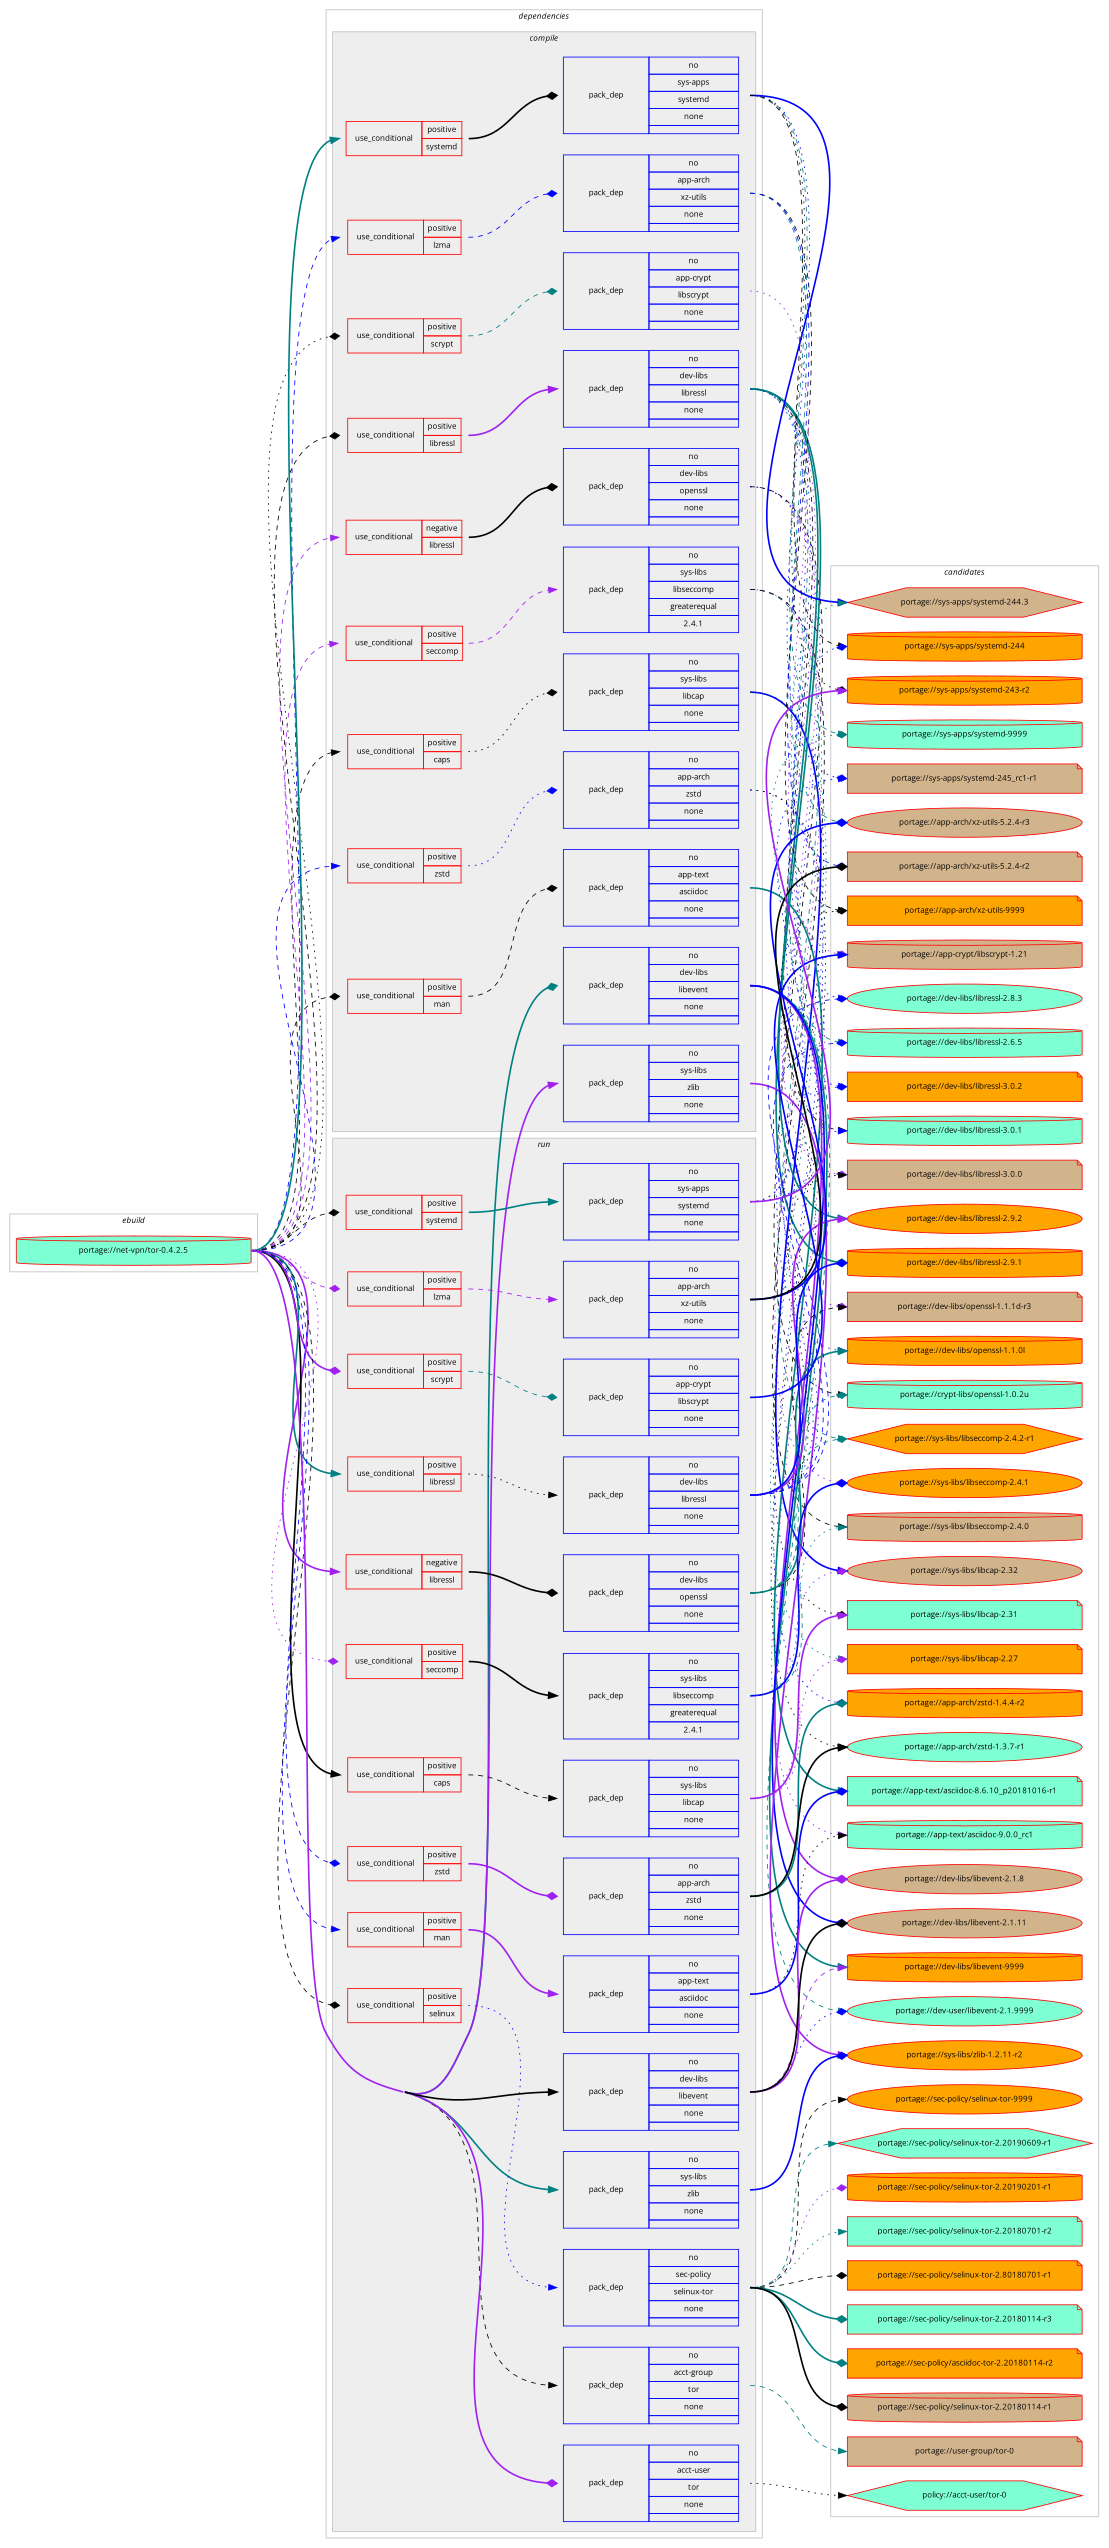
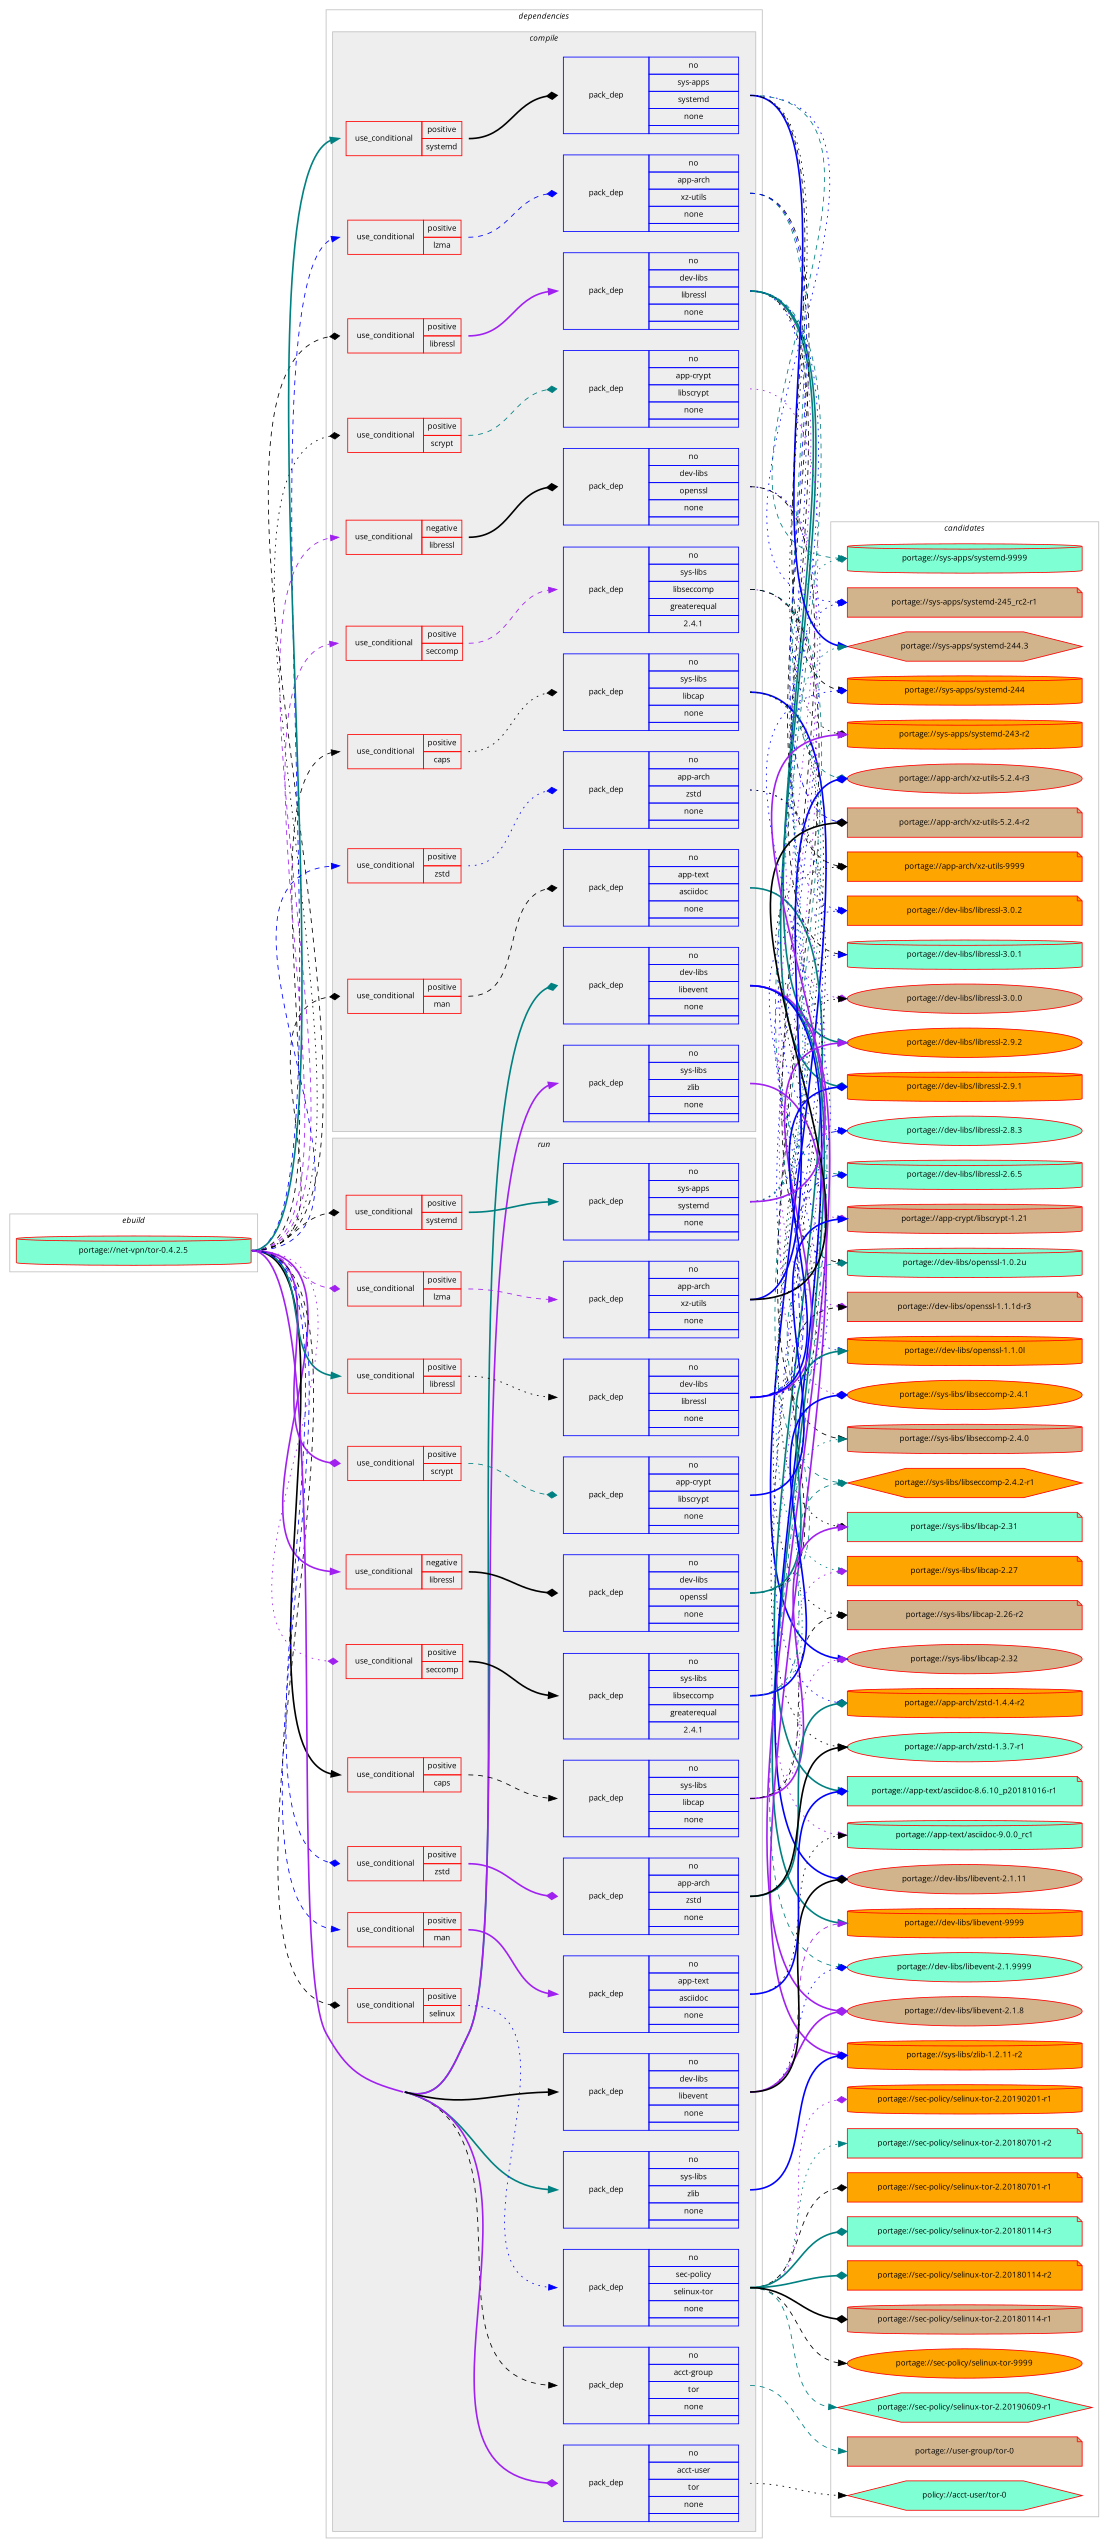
(965, 779) -> (965, 602)
(965, 1175) -> (965, 999)
(965, 1395) -> (965, 1263)
none -> (965, 1615)
(965, 2011) -> (965, 1967)
(965, 2055) -> (965, 2055)
(965, 2275) -> (965, 2187)
(965, 2363) -> (965, 2275)
